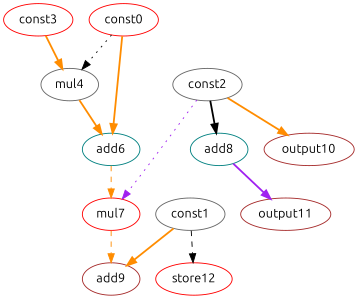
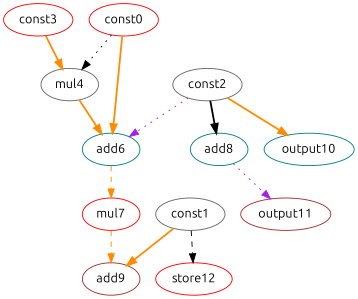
(163, 146) -> (163, 115)
(309, 149) -> (309, 149)
(249, 178) -> (249, 178)
